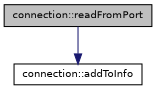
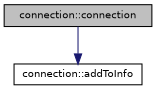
(78, 16) -> (78, 16)
